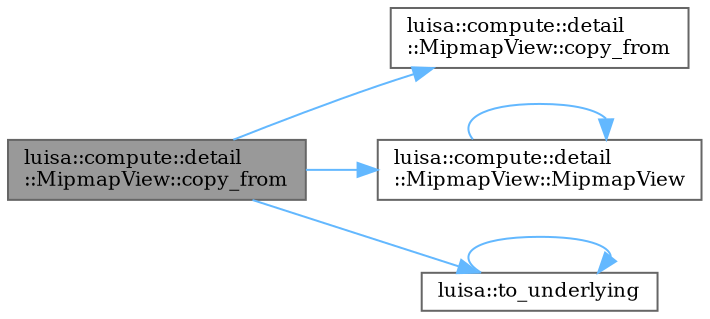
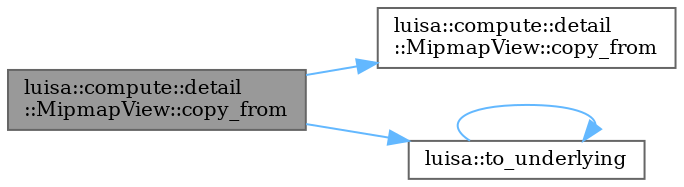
(540, 170) -> none
